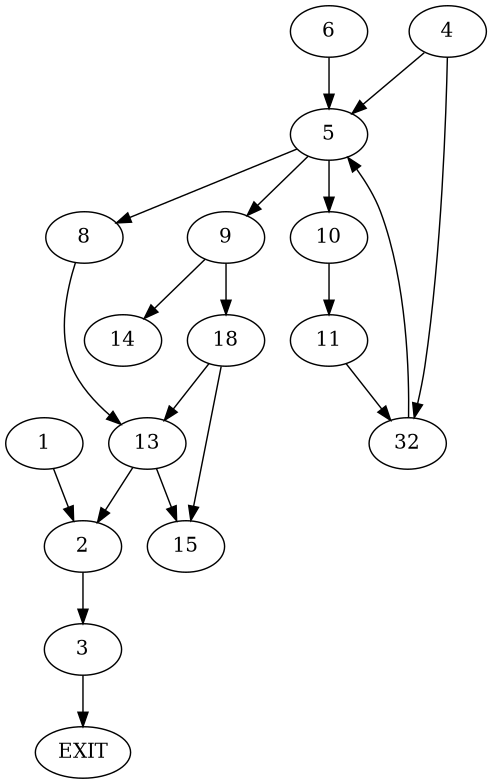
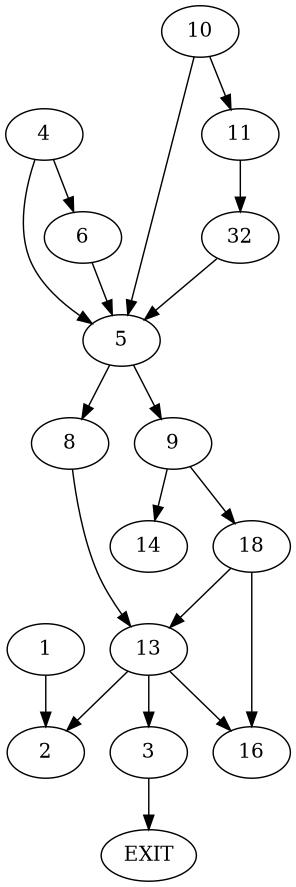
(329, 179) -> (163, 179)
(439, 231) -> (61, 179)
(186, 546) -> (252, 752)
(83, 591) -> (149, 694)
